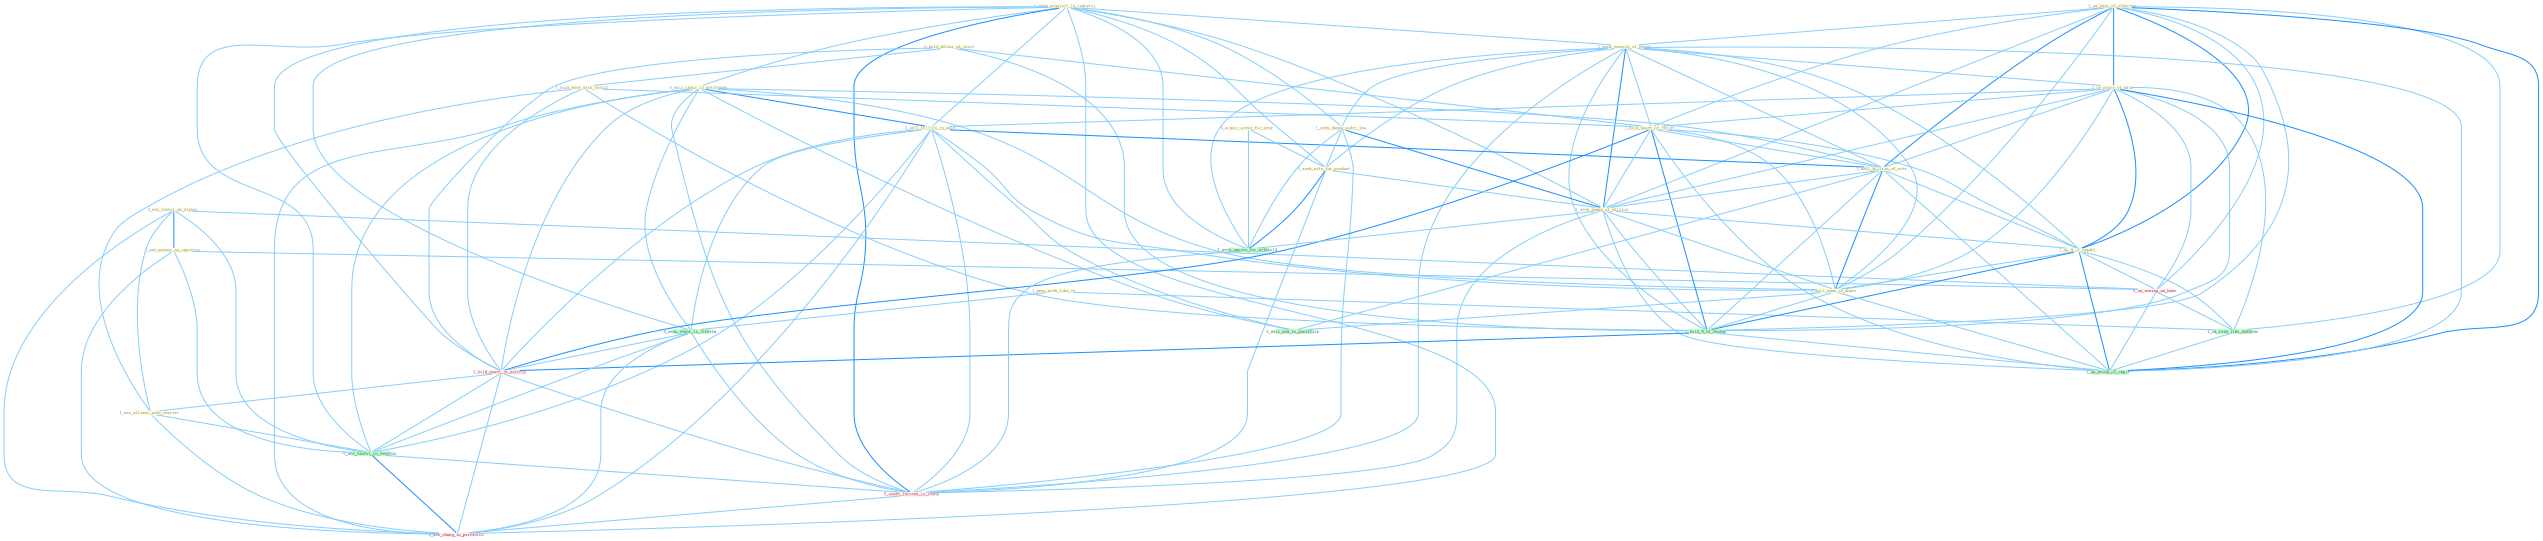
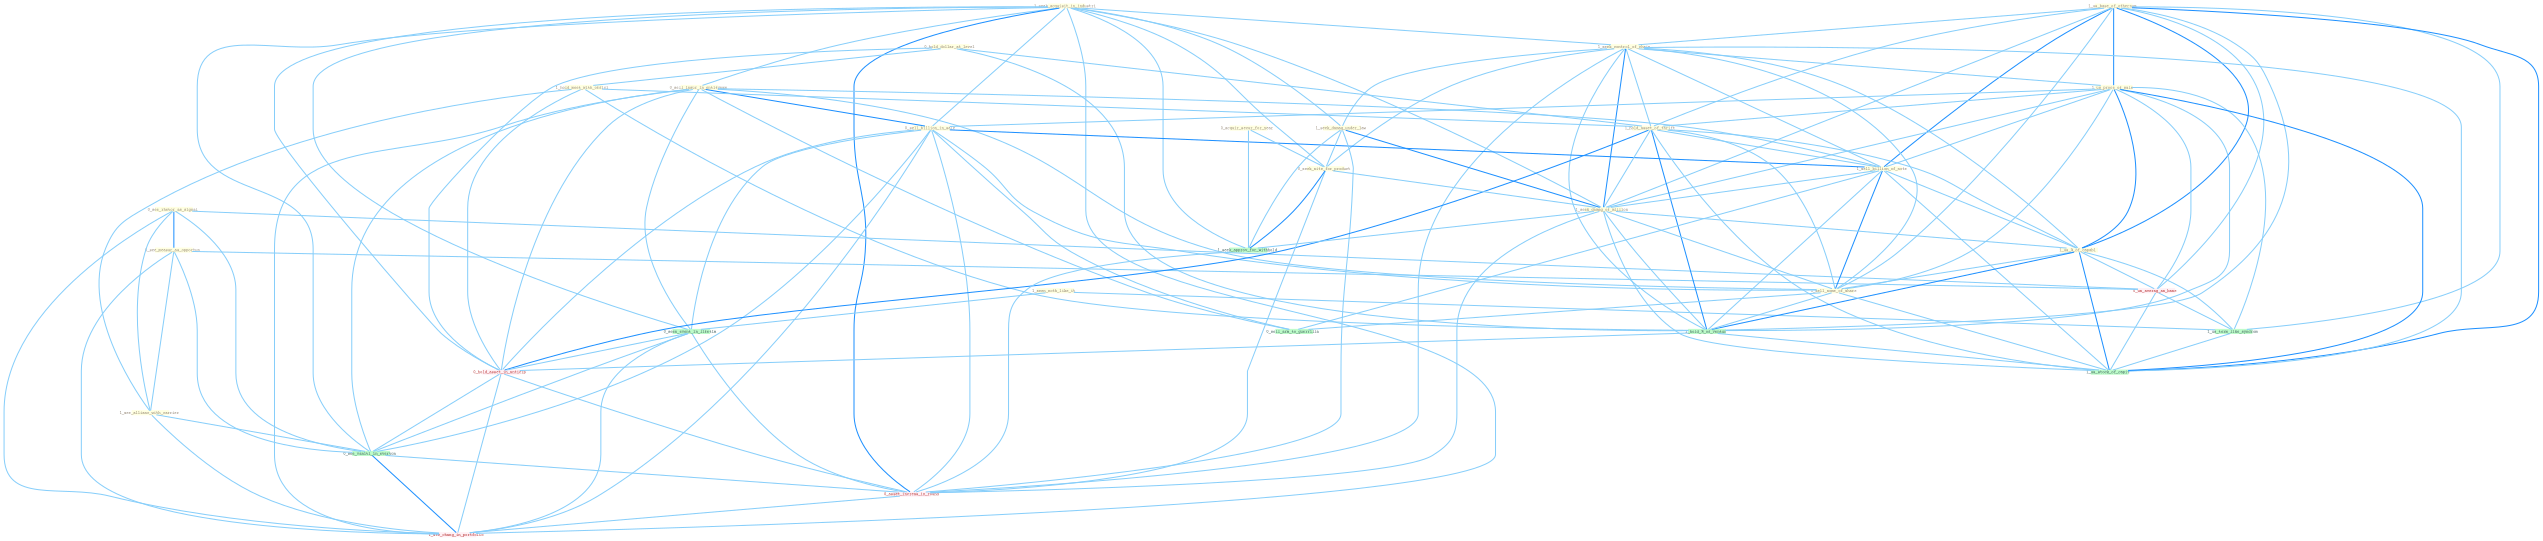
(1343, 75) -> none
(727, 309) -> none
(1104, 352) -> (1104, 352)
(326, 392) -> (162, 331)
